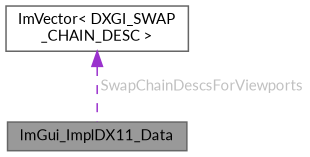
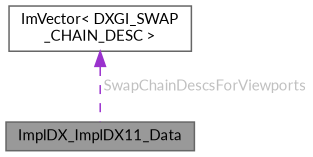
(97, 136) -> (100, 136)
